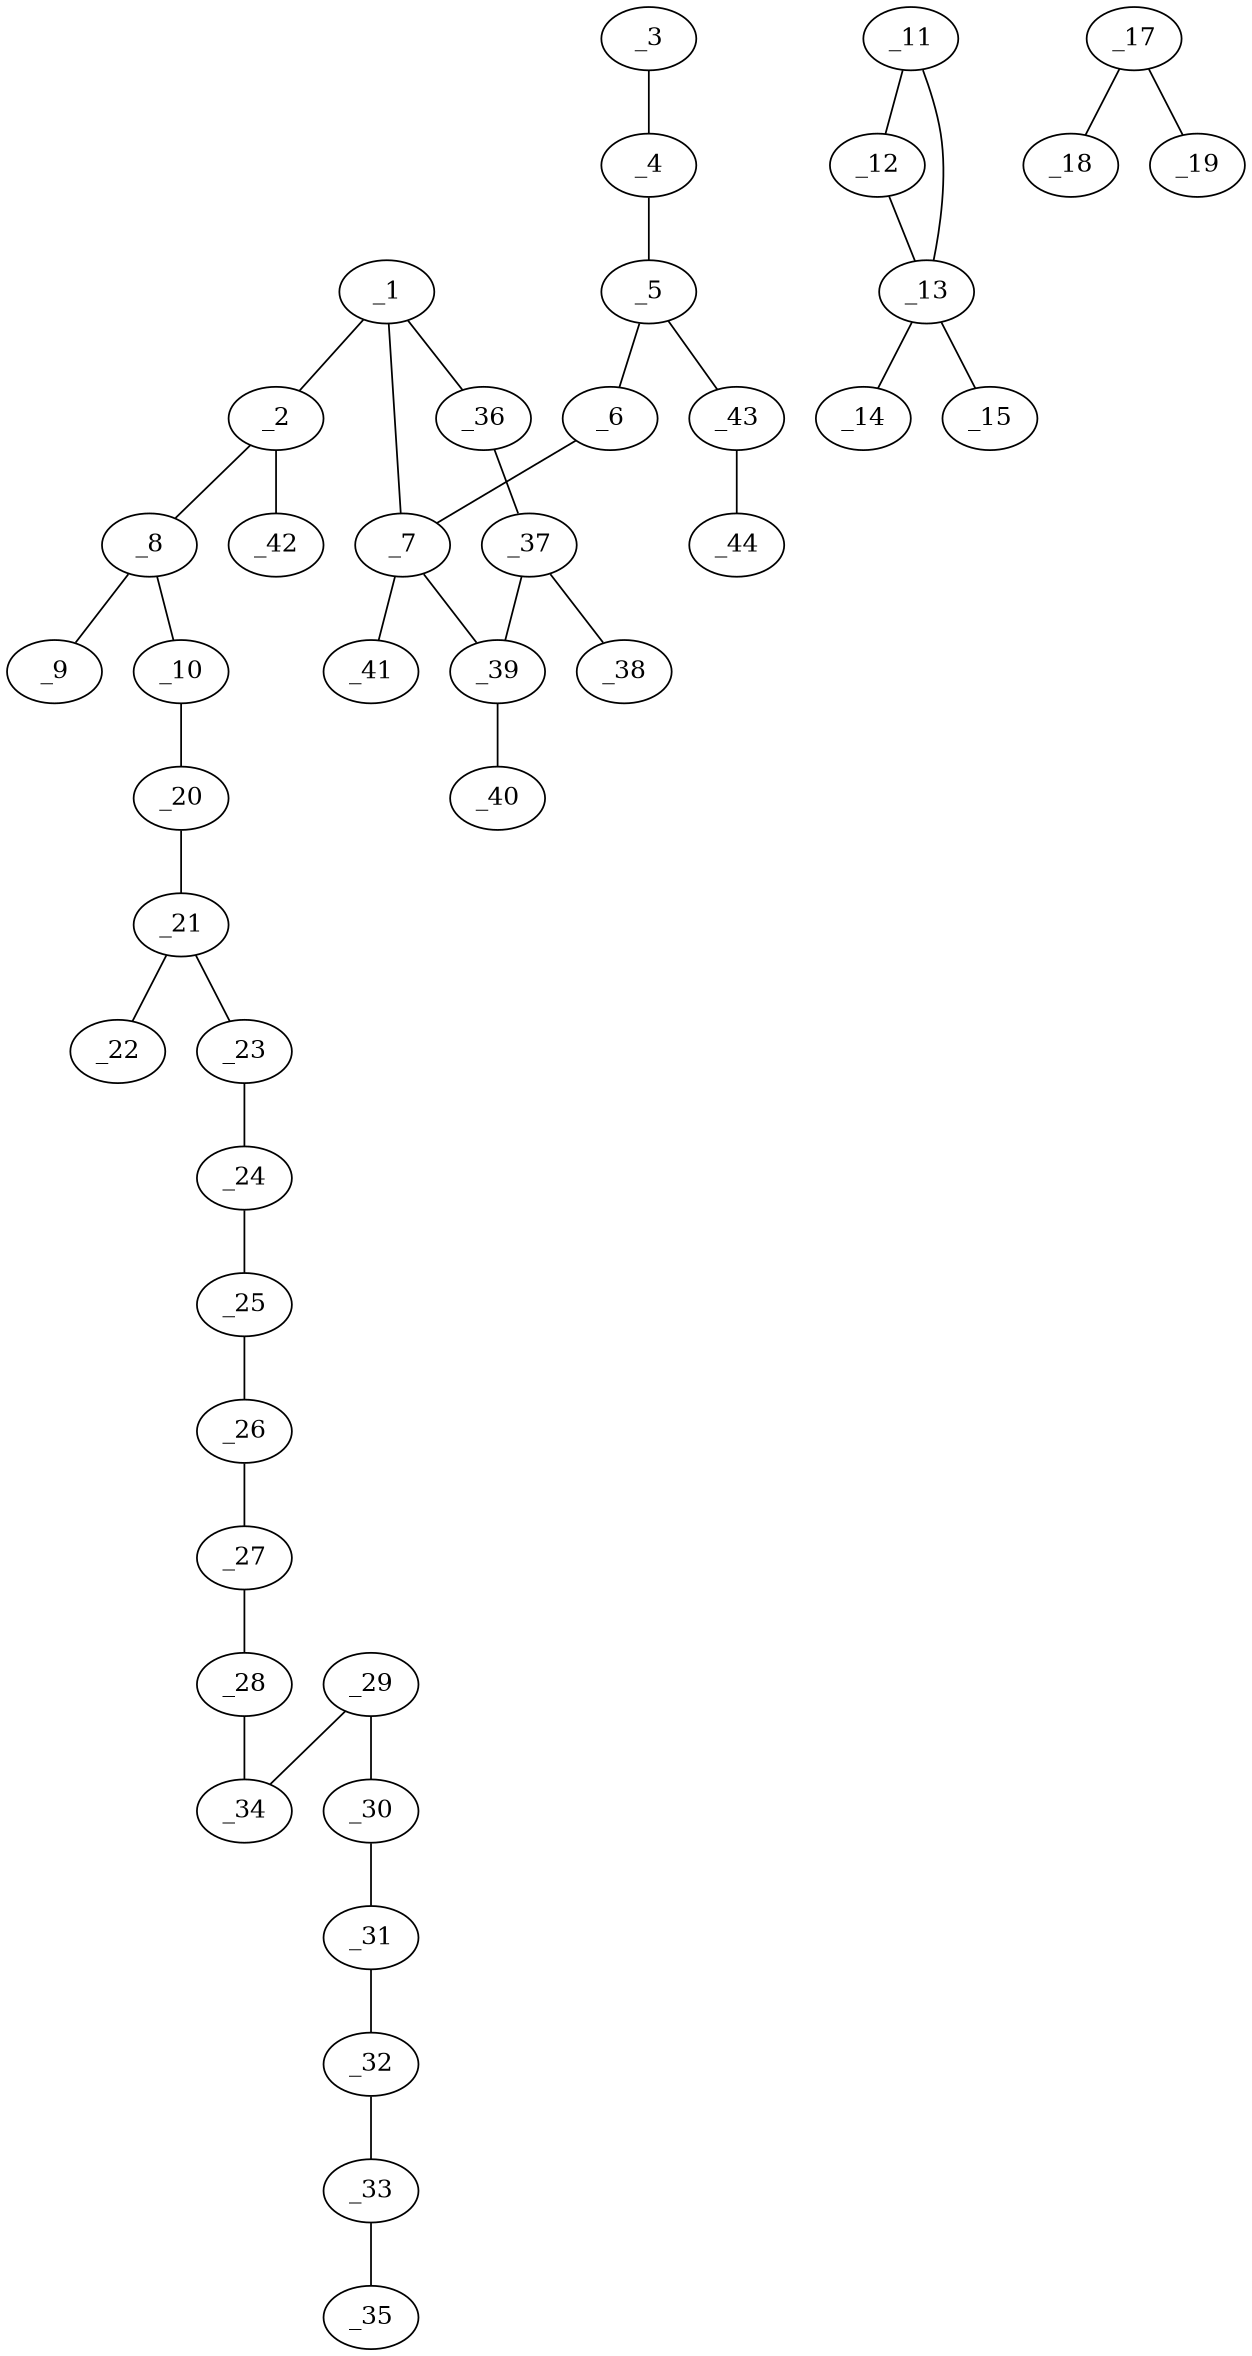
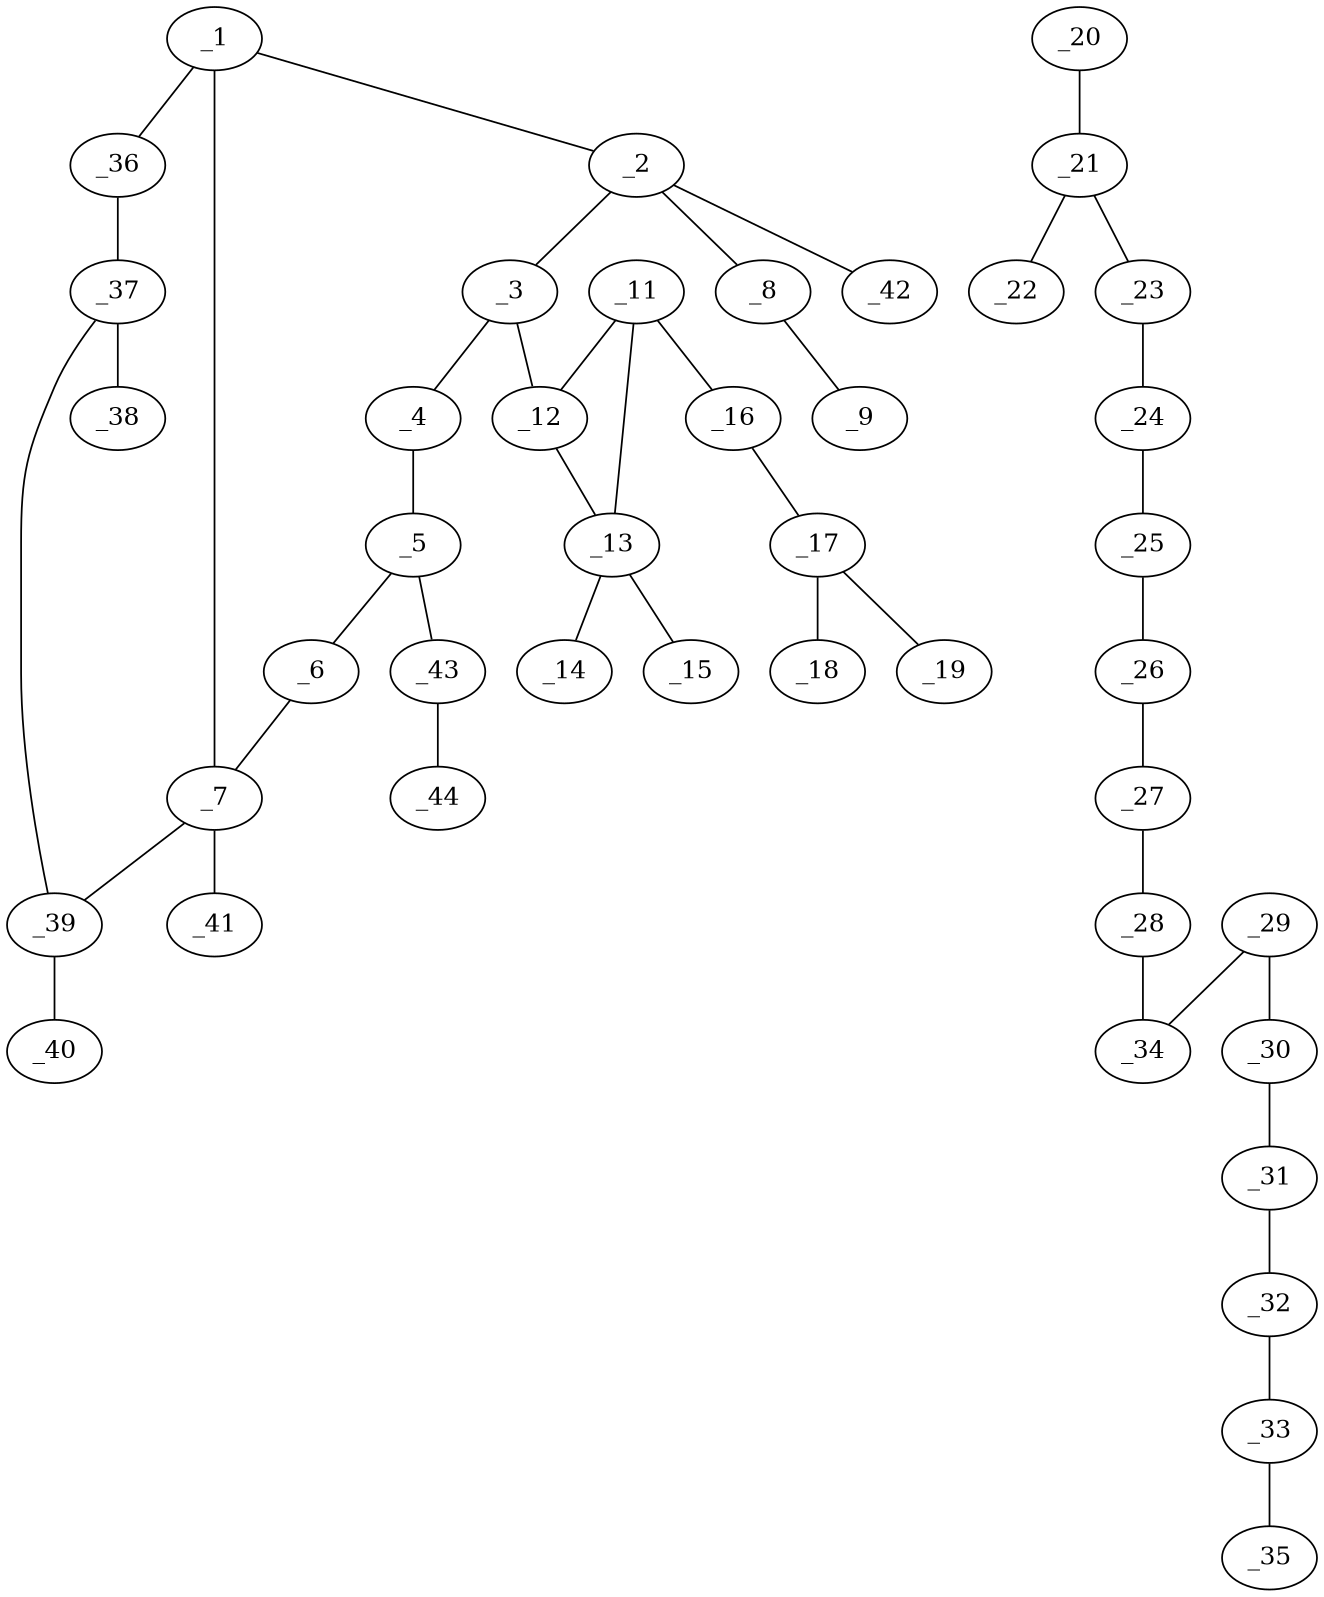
none -> (573, 228)
none -> (525, 355)
none -> (733, 418)
(181, 672) -> none
